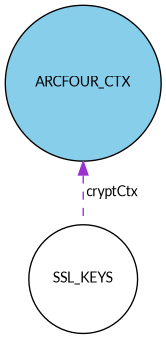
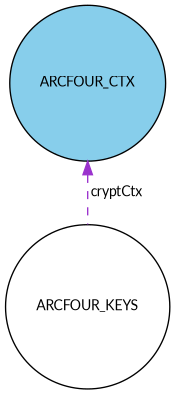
(83, 279) -> (88, 307)
